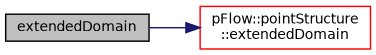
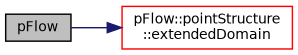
(77, 28) -> (38, 28)
